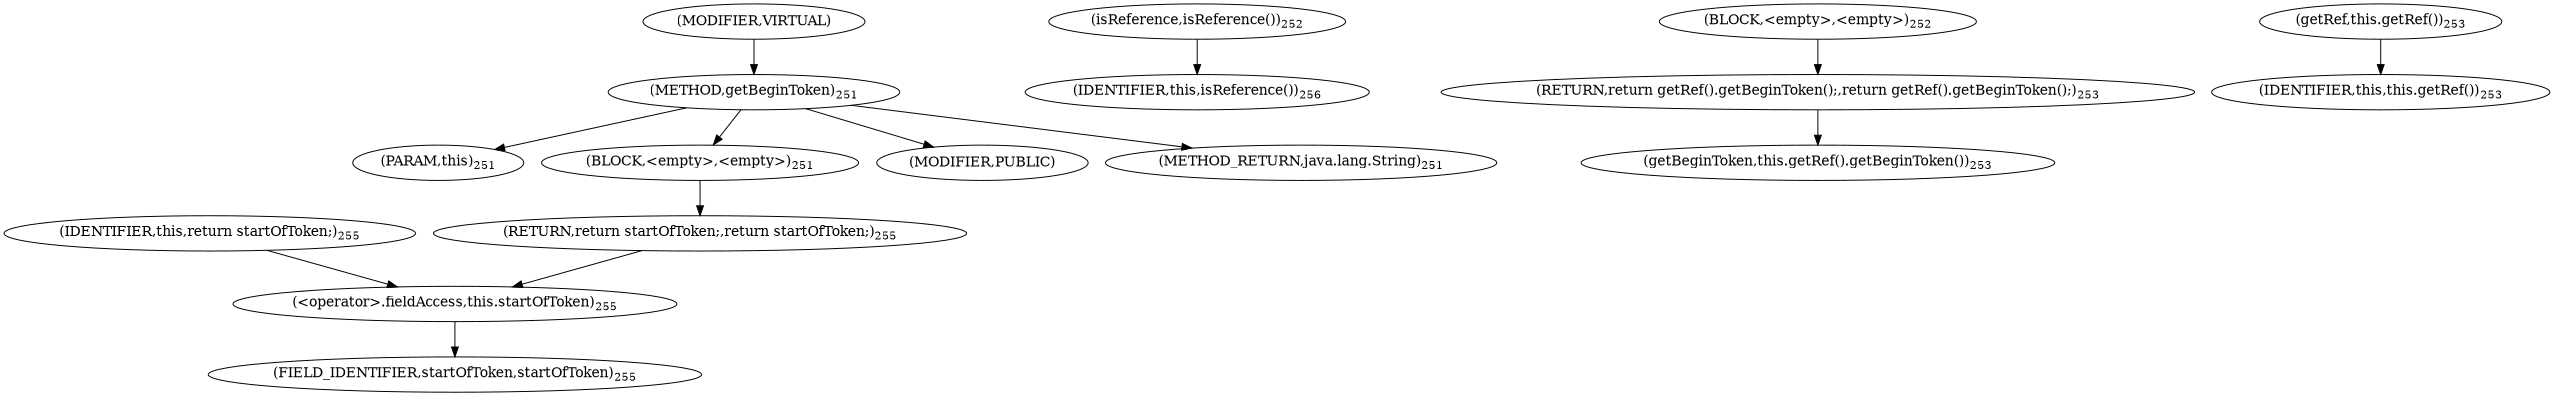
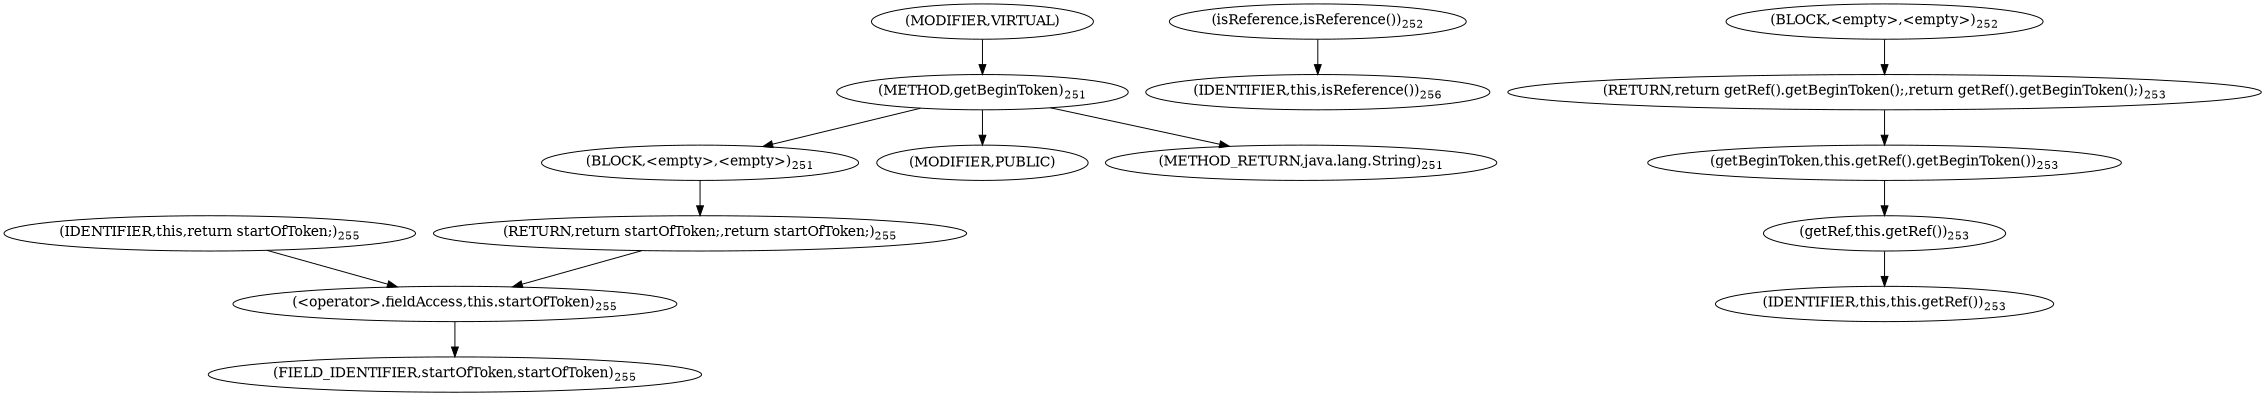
(438, 163) -> none
none -> (1885, 193)
